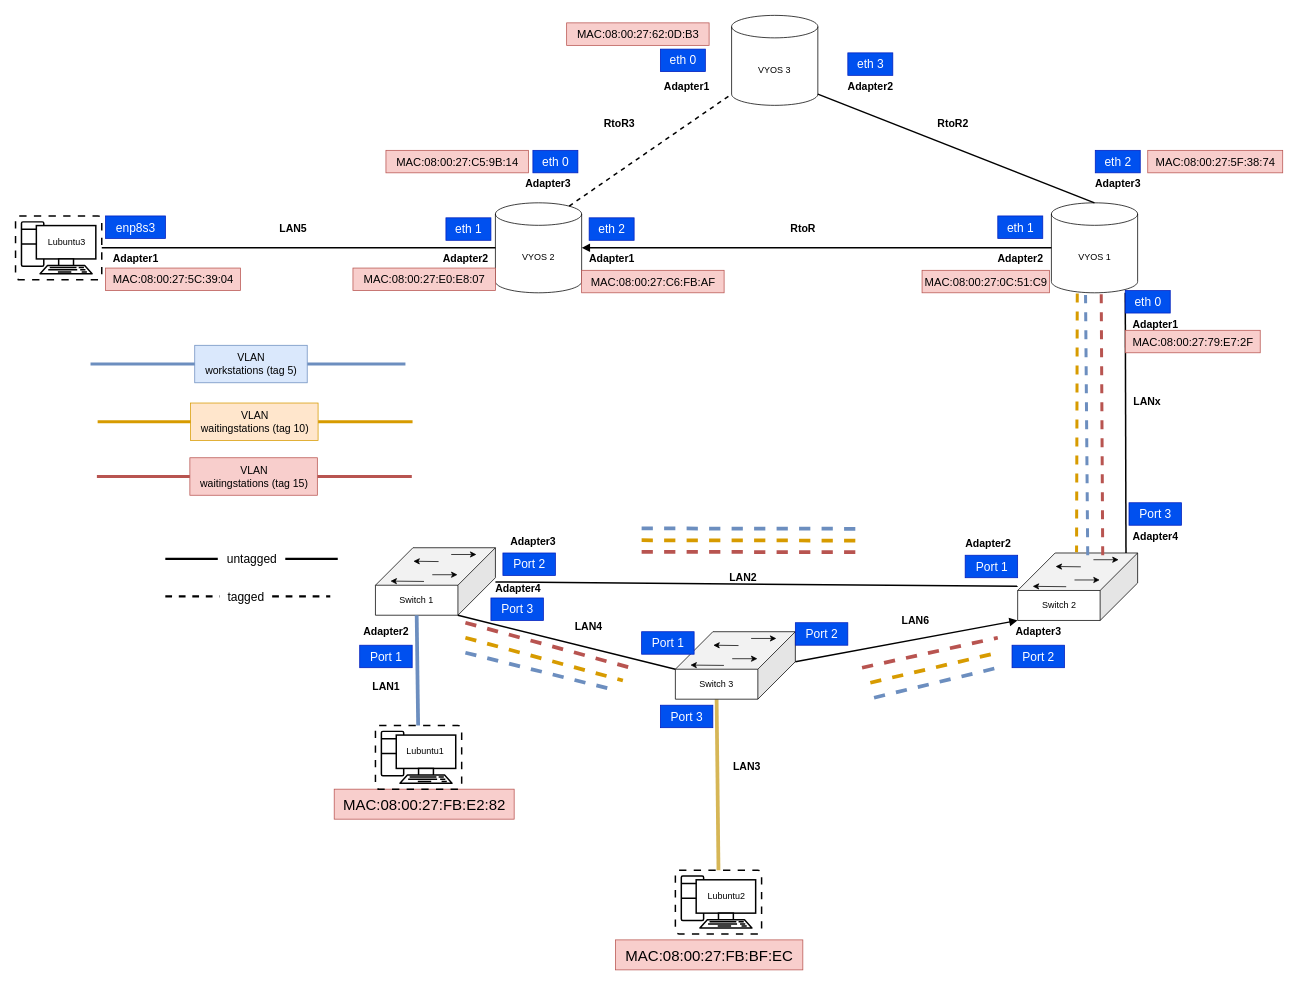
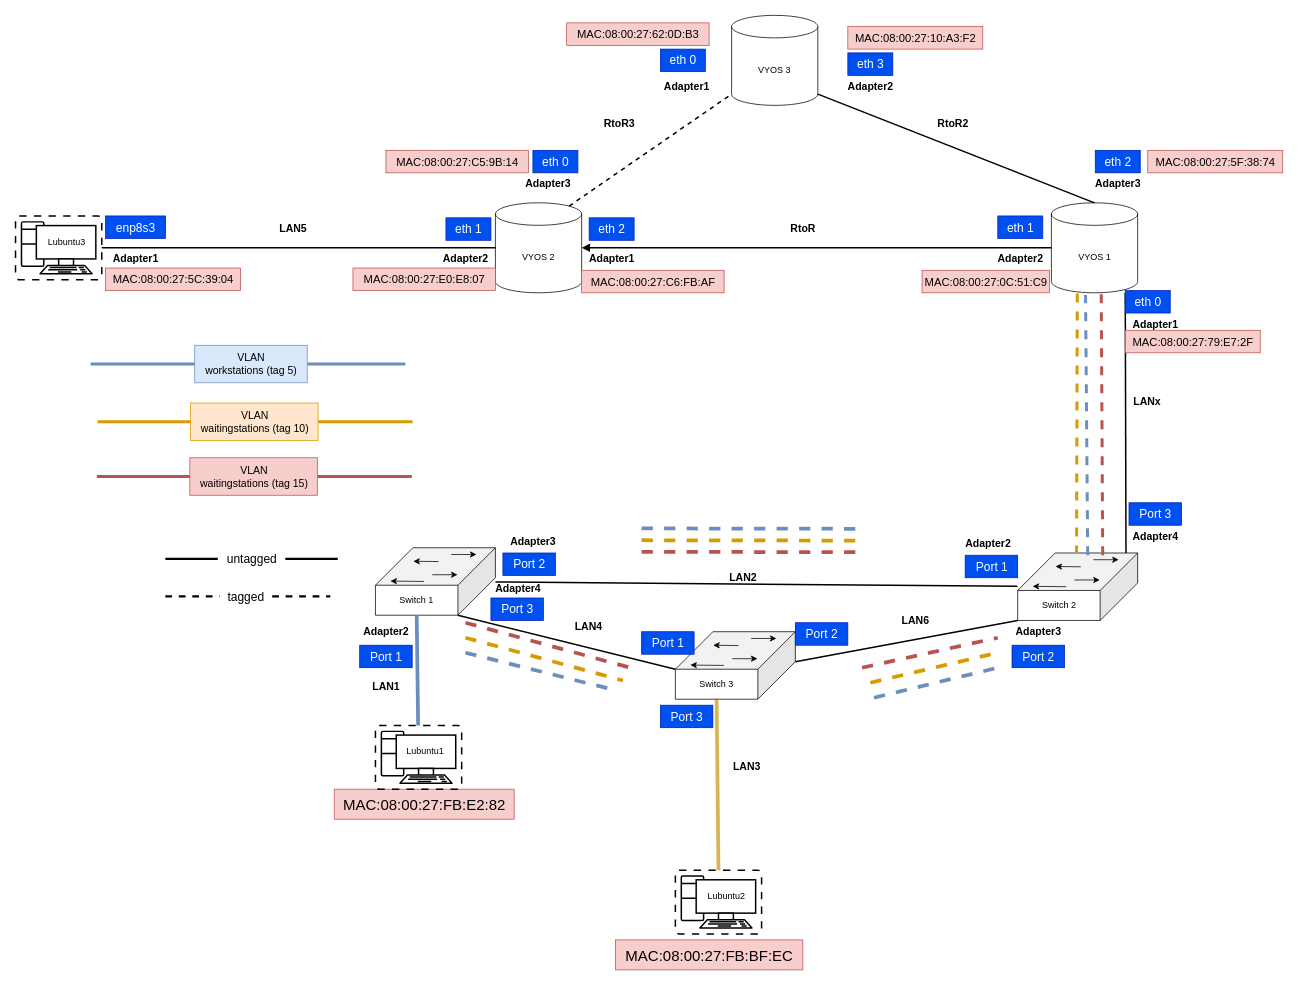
none -> (915, 38)
(1009, 622) -> (1012, 622)
